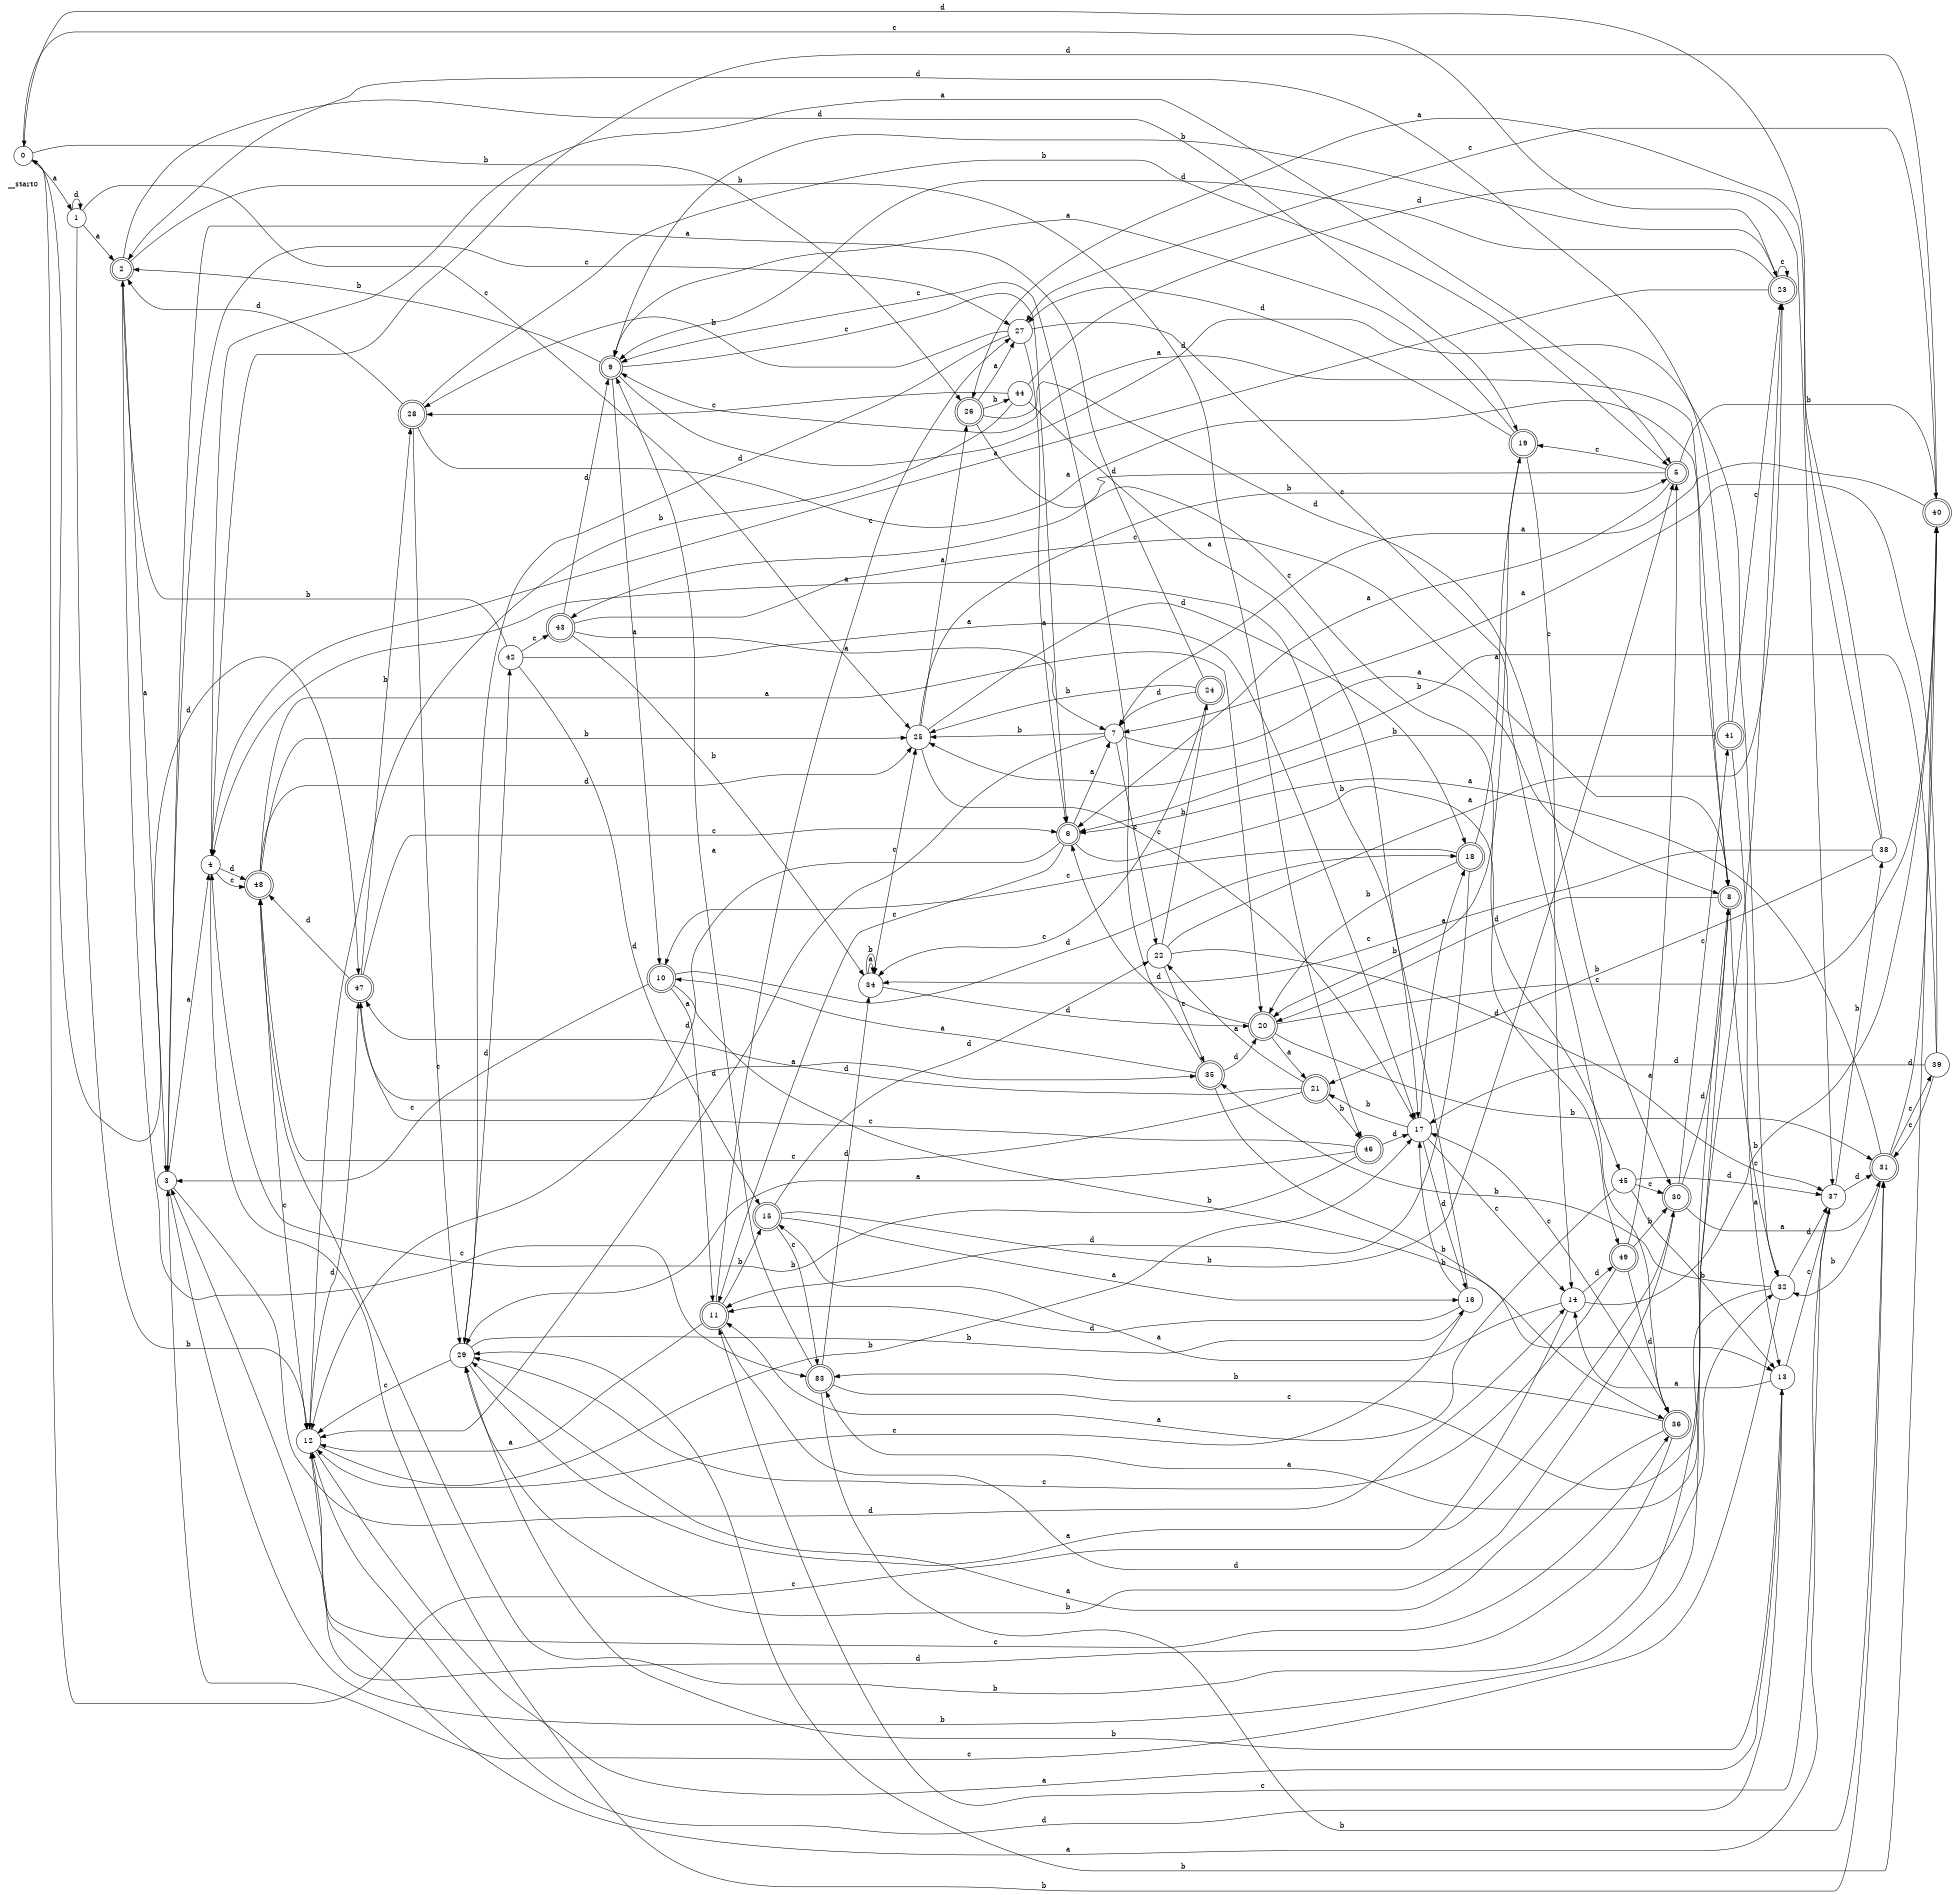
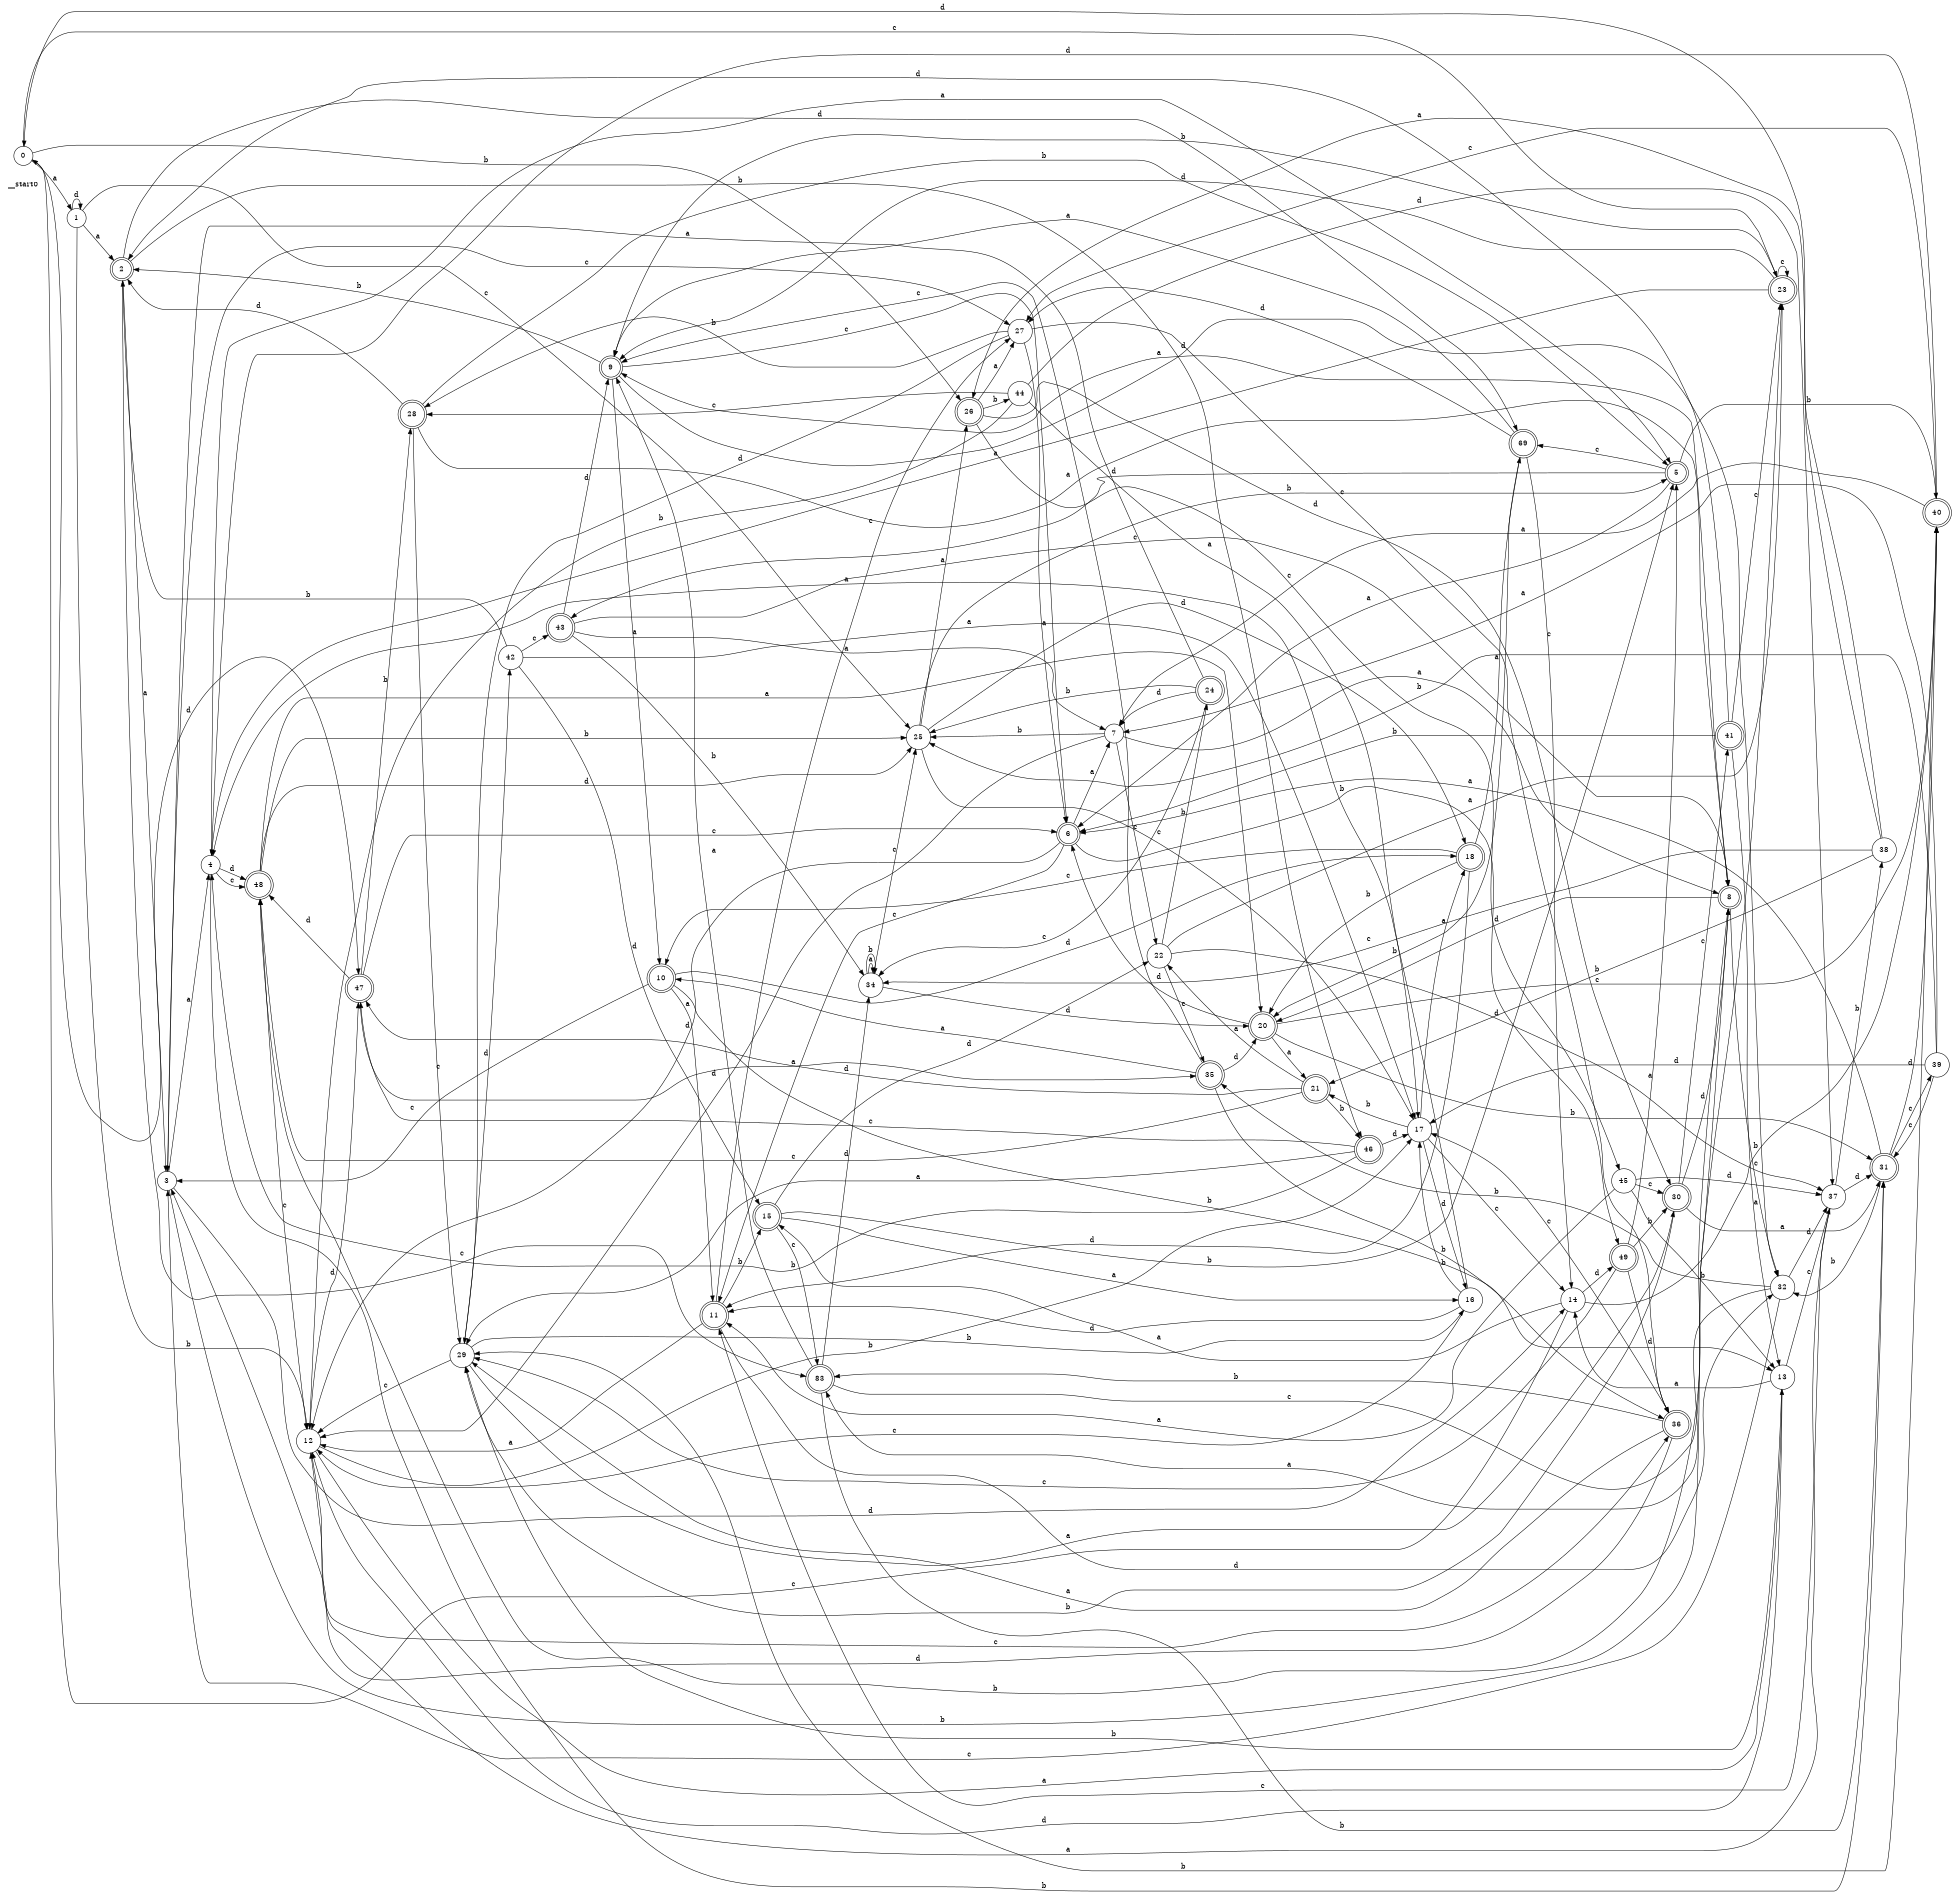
(1523, 444) -> (1523, 444)
